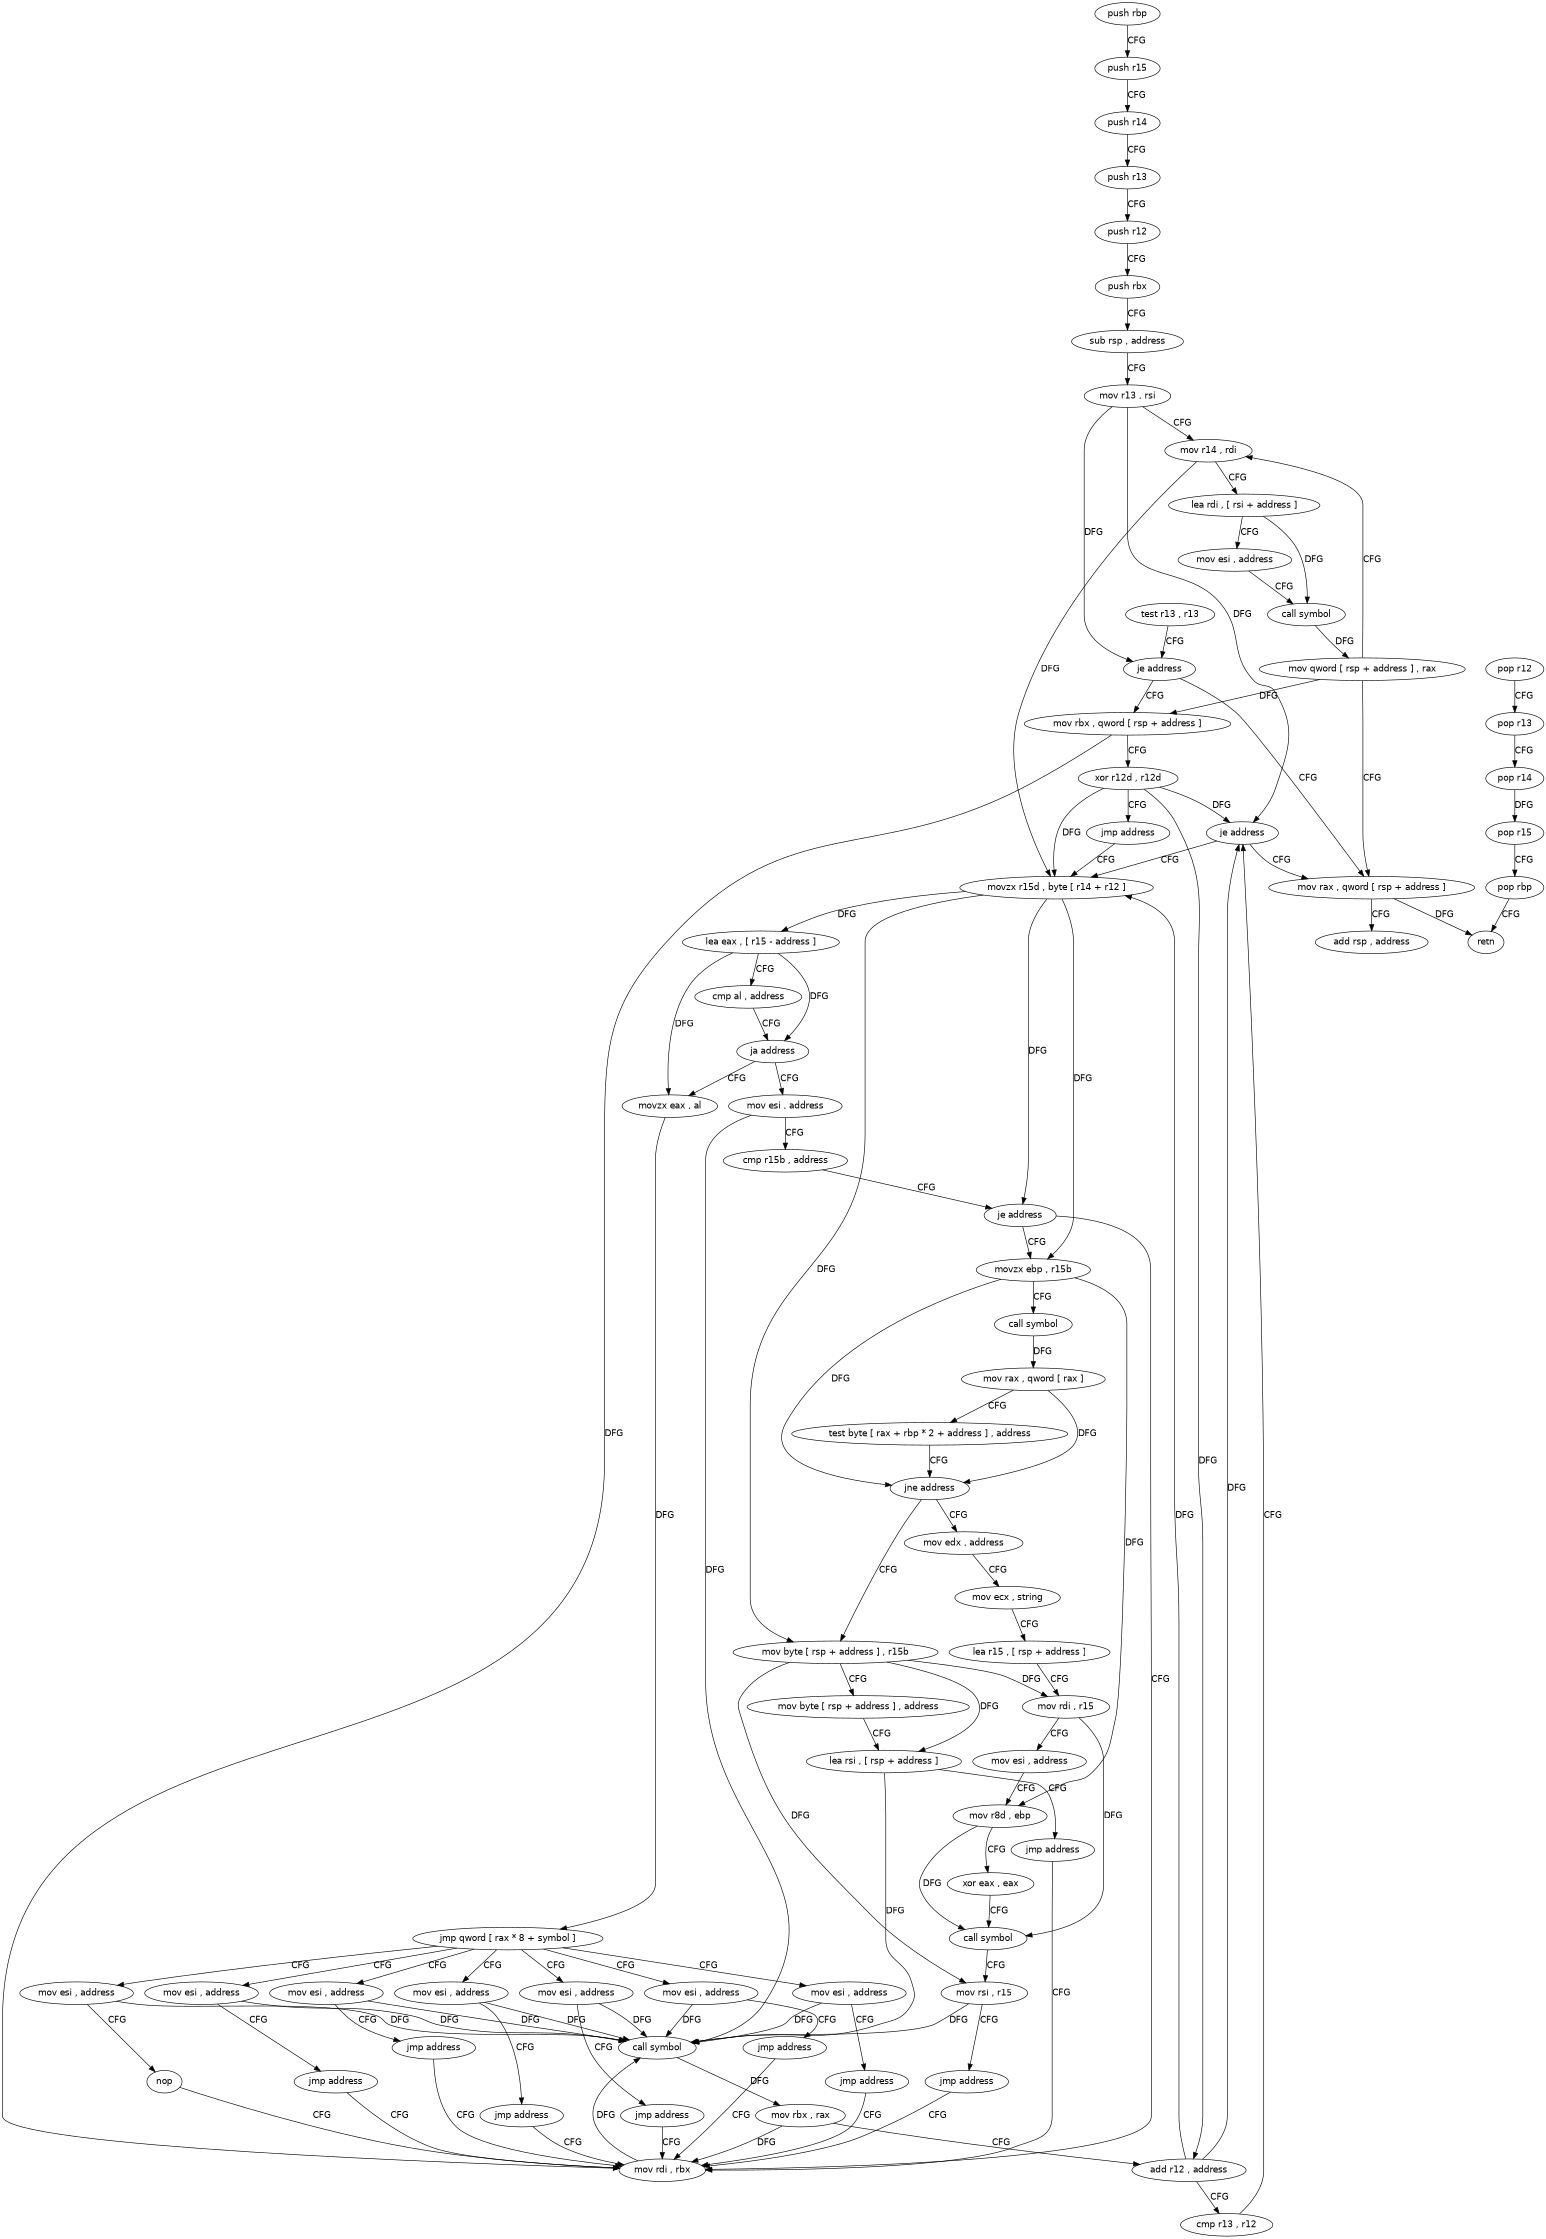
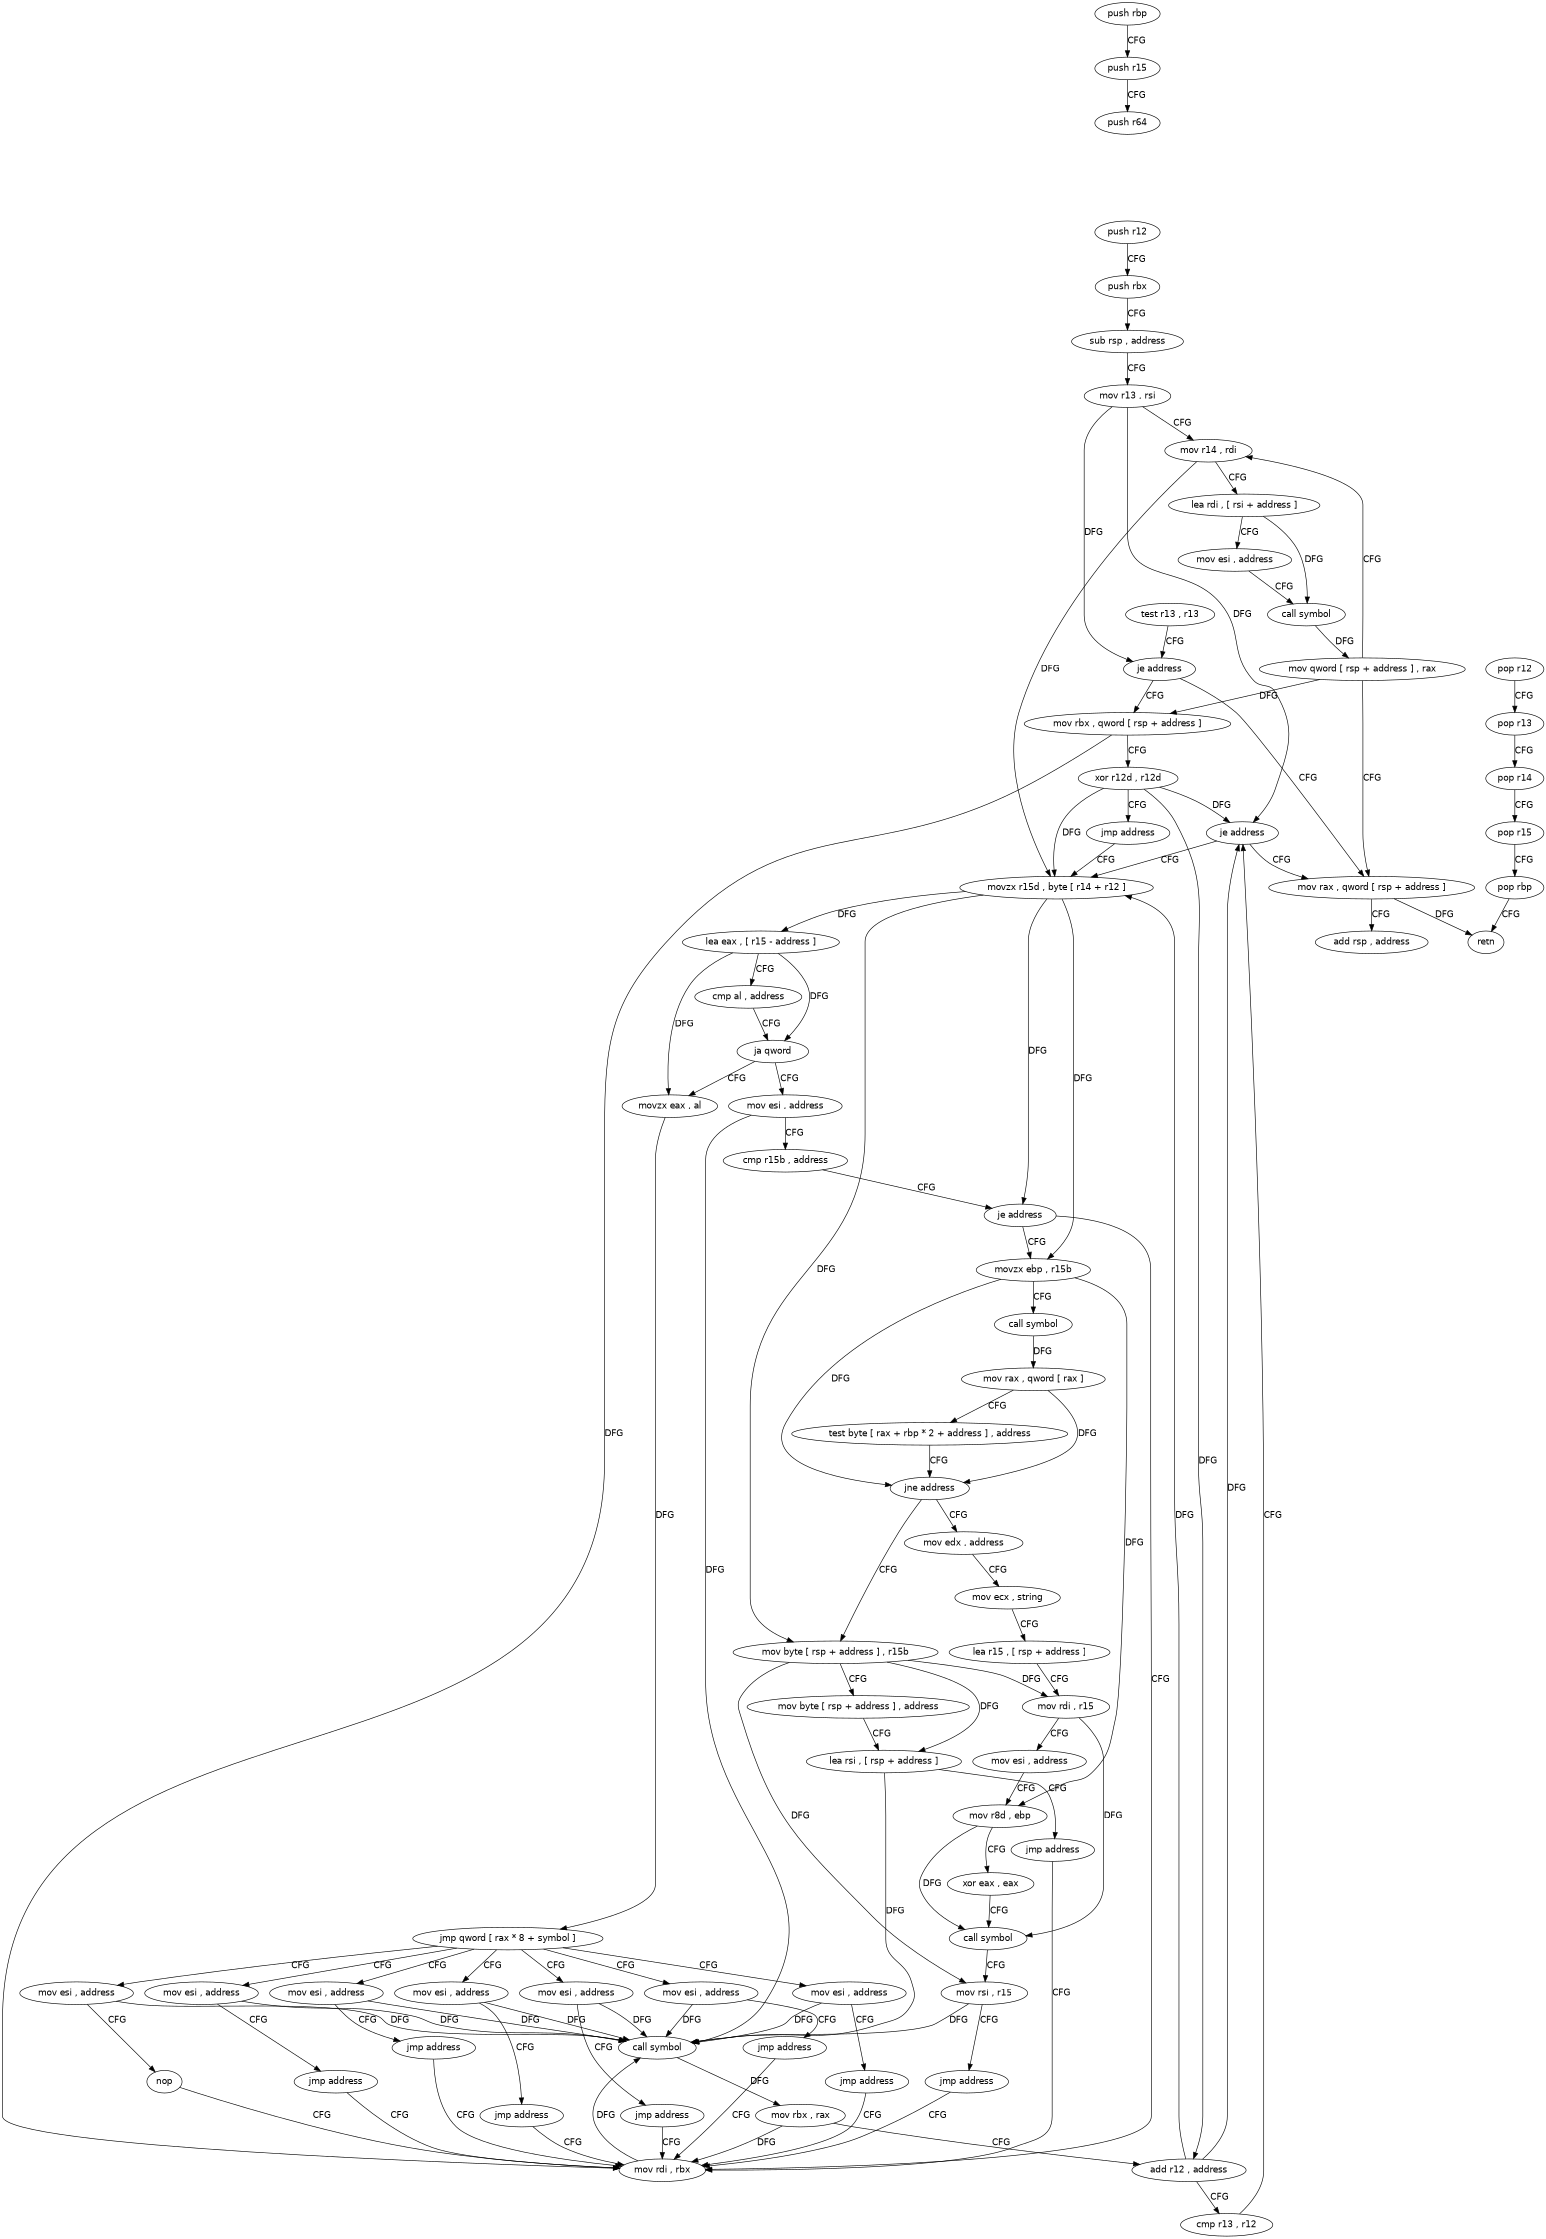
(1127, 123) -> (1127, 123)
(1127, 178) -> none
(1524, 806) -> (1524, 806)
(773, 1052) -> (773, 1052)
